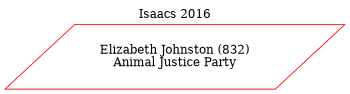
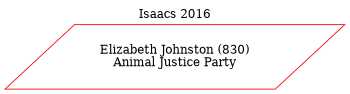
(175, 57) -> (175, 57)
